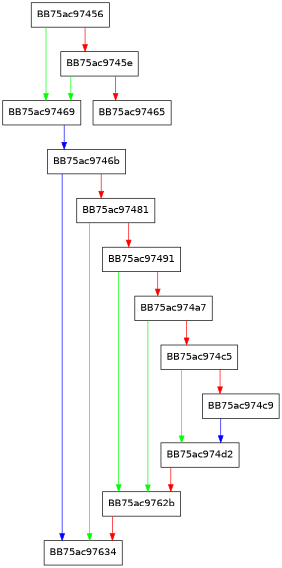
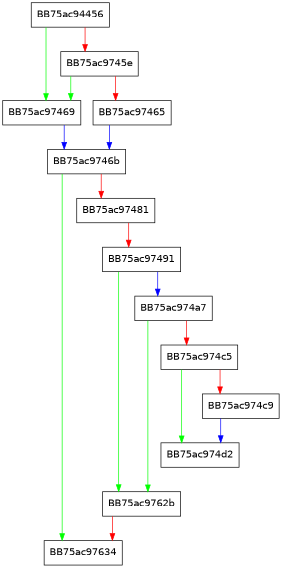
(70, 15) -> (70, 15)
none -> (109, 134)
(158, 280) -> (158, 280)
(62, 354) -> (62, 354)
(90, 378) -> none
(171, 476) -> none
